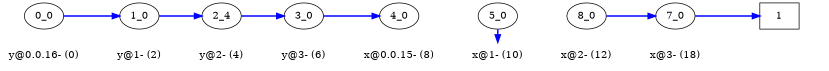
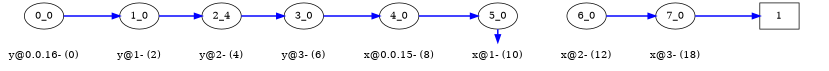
none -> (445, 16)
(587, 16) -> (587, 16)
